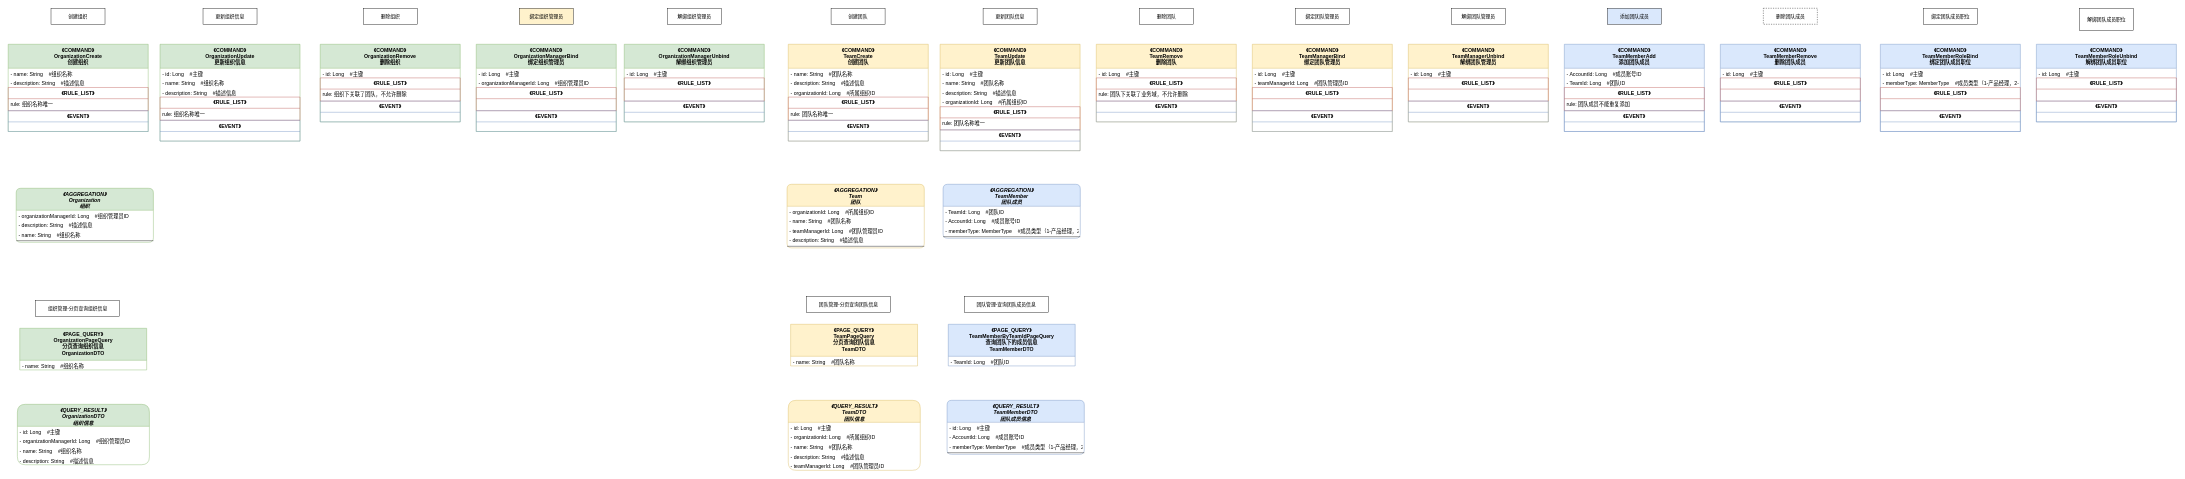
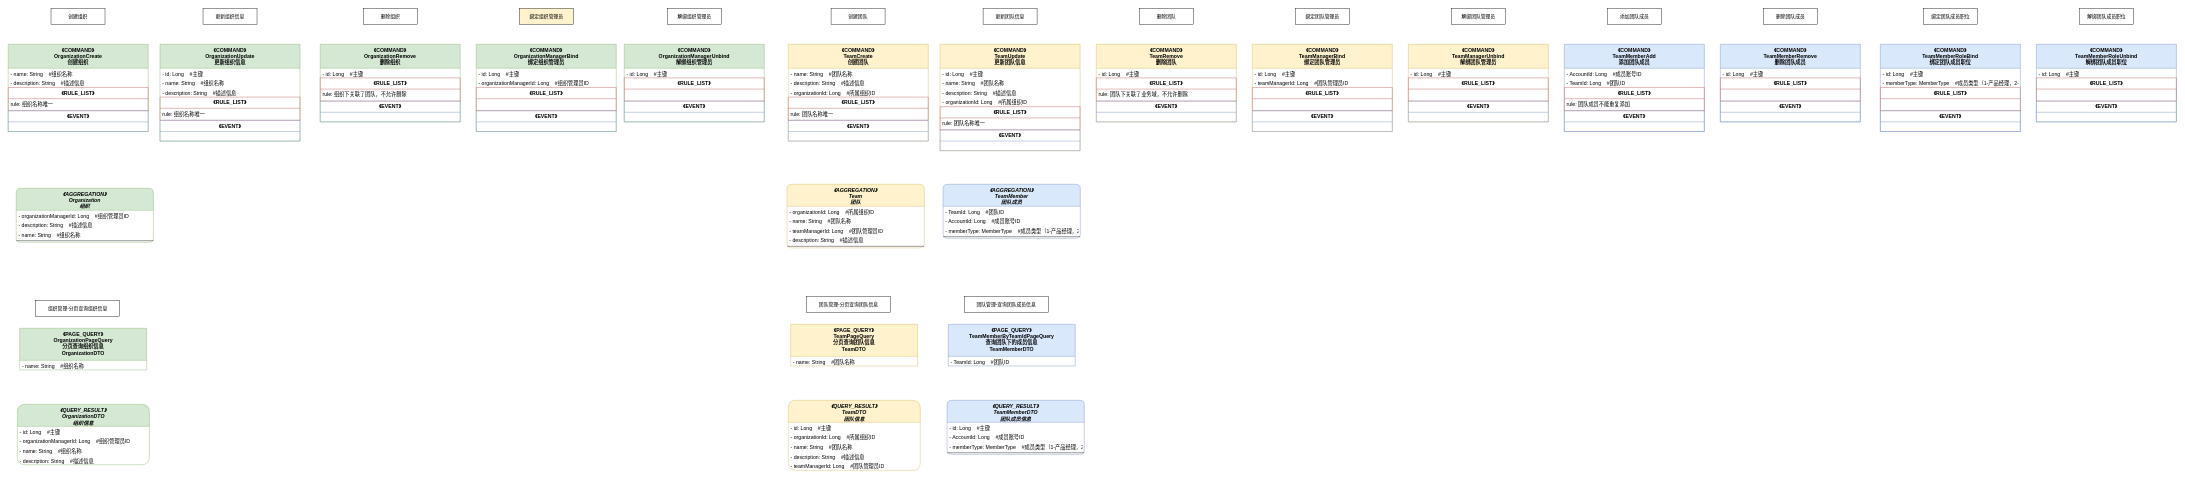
(1634, 16) -> (1634, 16)
(1790, 16) -> (1790, 16)
(2106, 19) -> (2106, 16)
